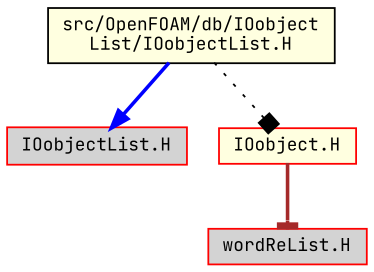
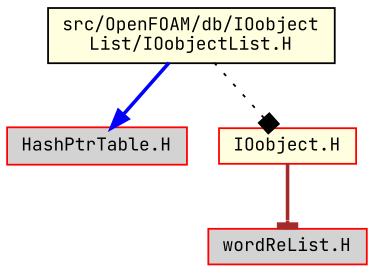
(97, 146) -> (97, 146)
